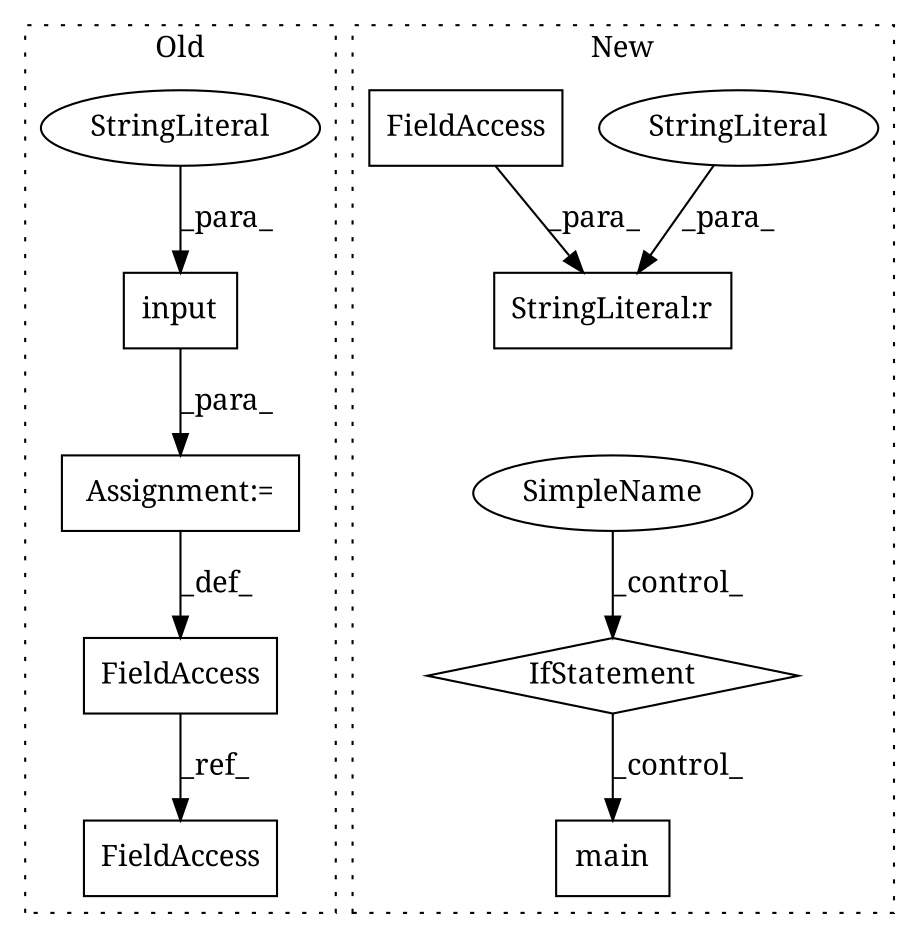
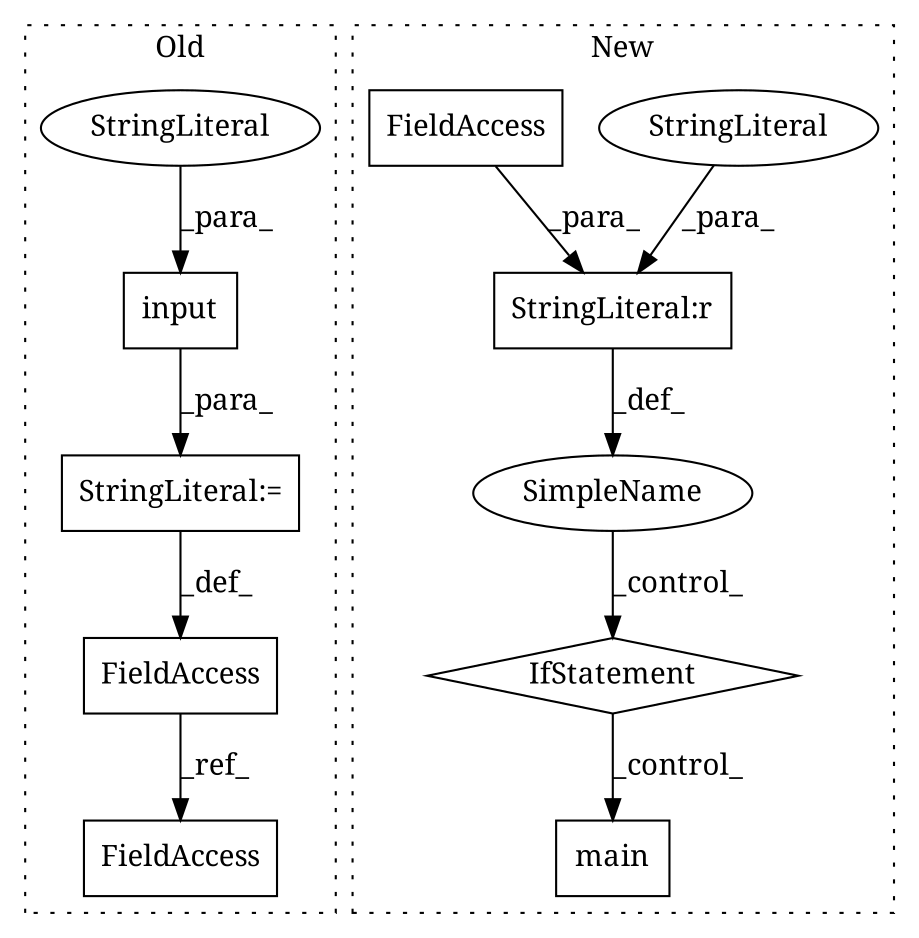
none -> (613, 391)
(180, 493) -> (180, 493)
